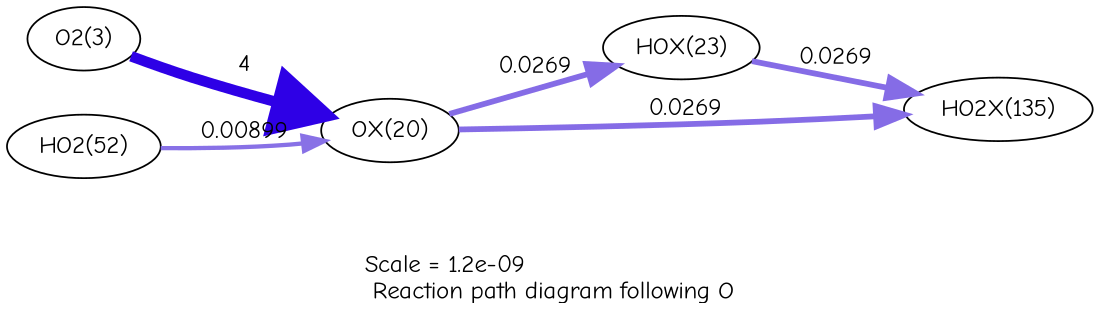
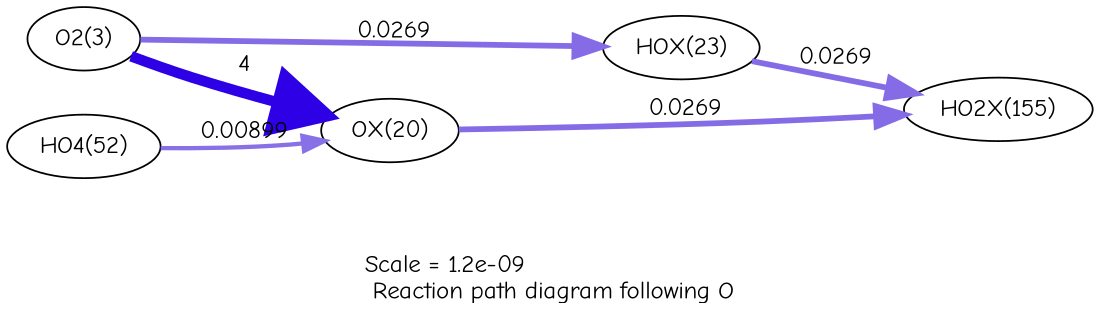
(519, 94) -> (357, 43)
(998, 109) -> (998, 109)
(84, 146) -> (84, 146)
